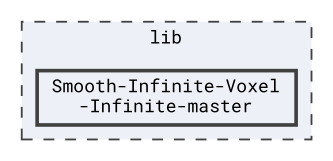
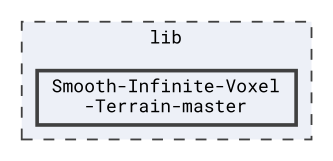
(167, 98) -> (167, 98)
